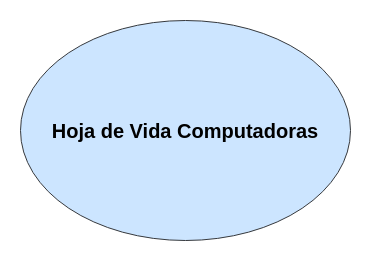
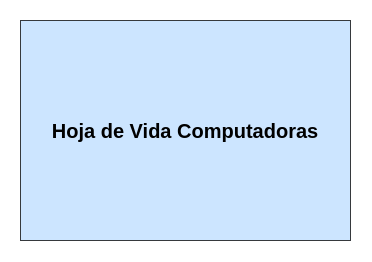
(186, 131) -> (186, 131)
